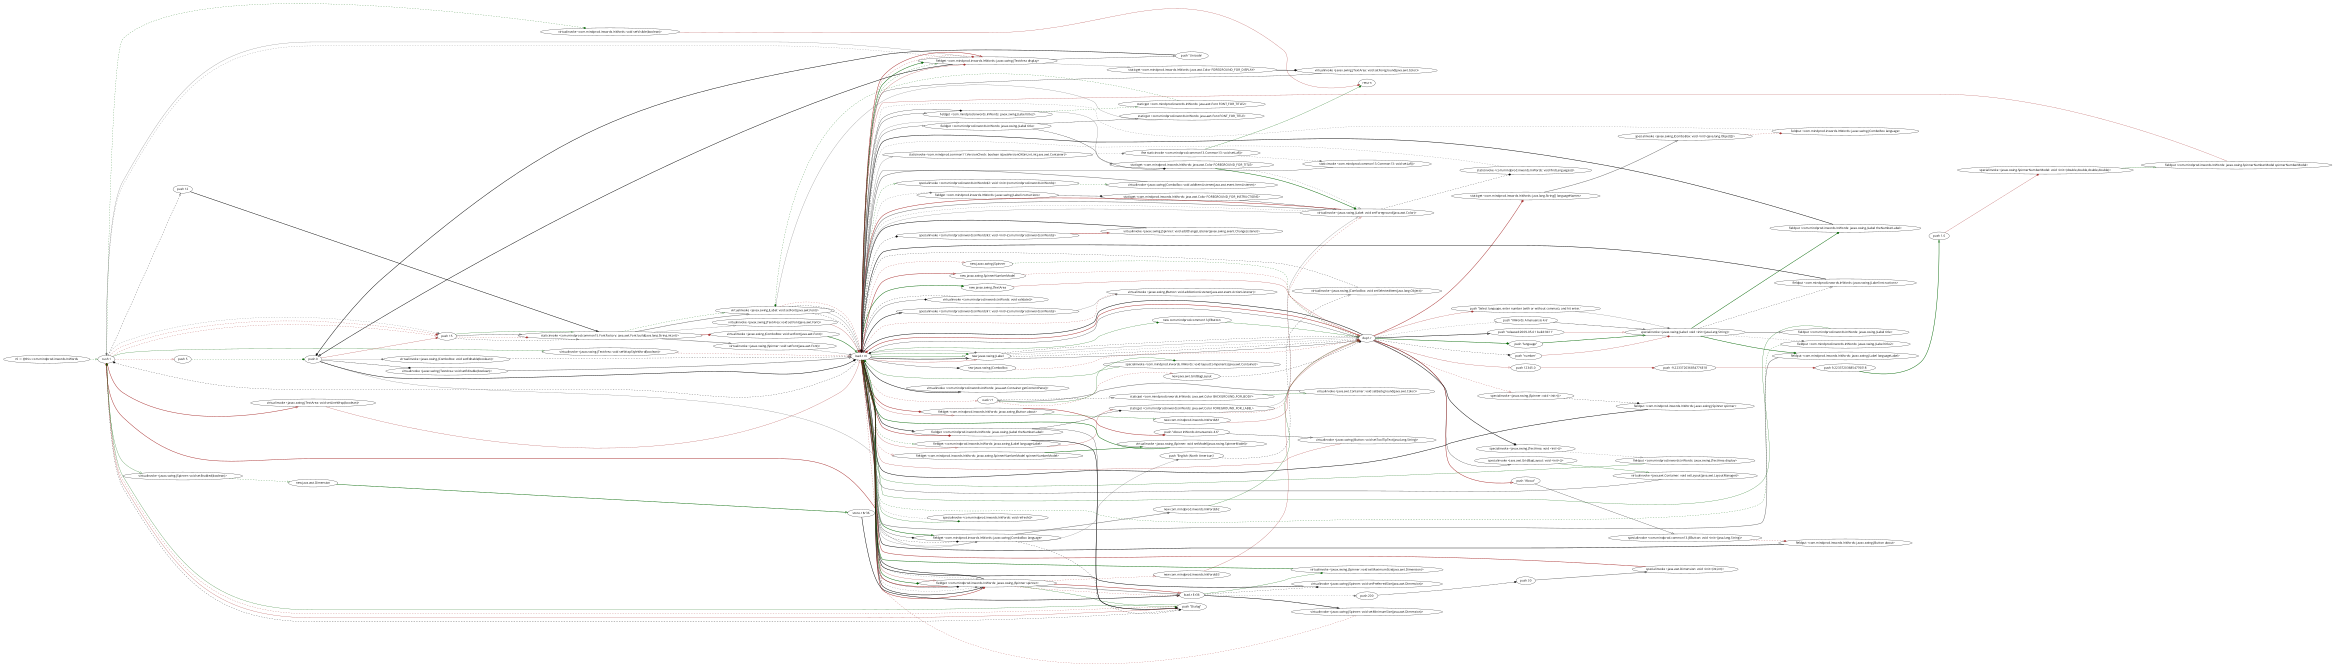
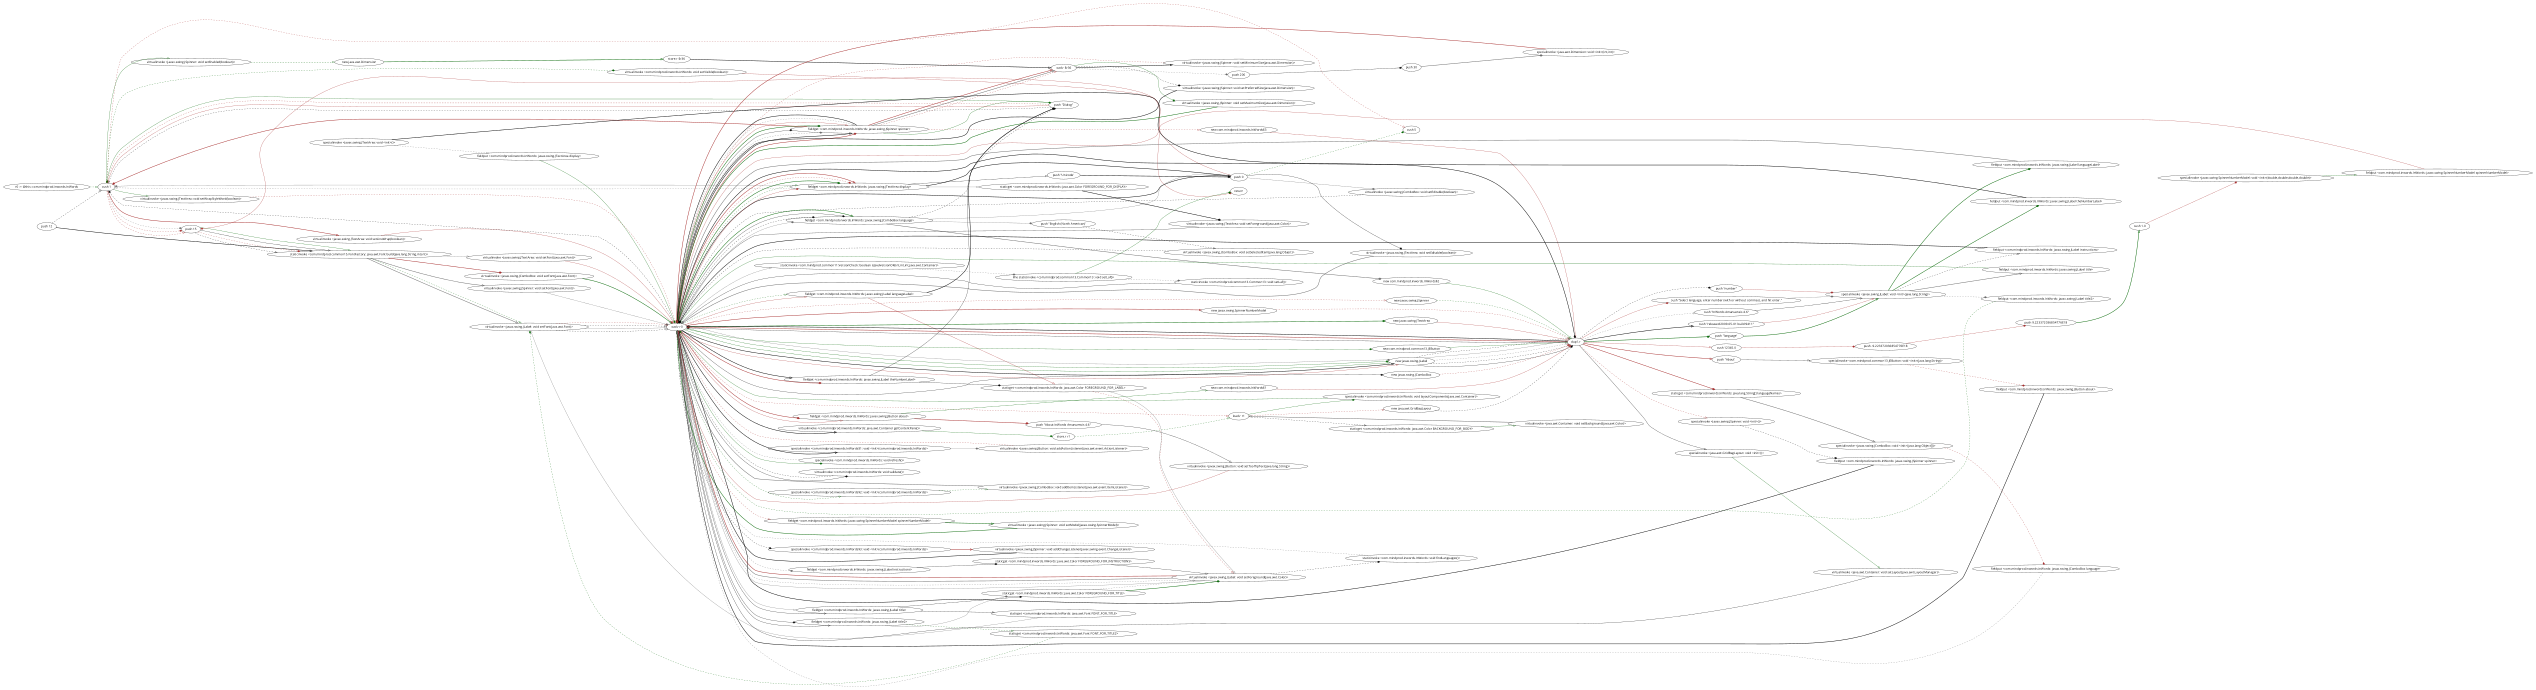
(144, 275) -> (76, 207)
(247, 359) -> (1324, 154)
(1447, 394) -> (1050, 93)
none -> (1064, 437)
